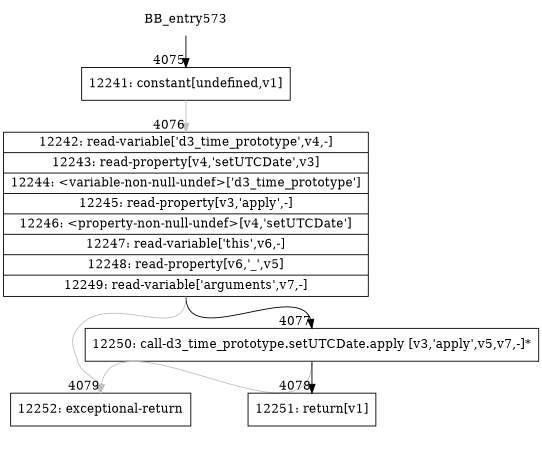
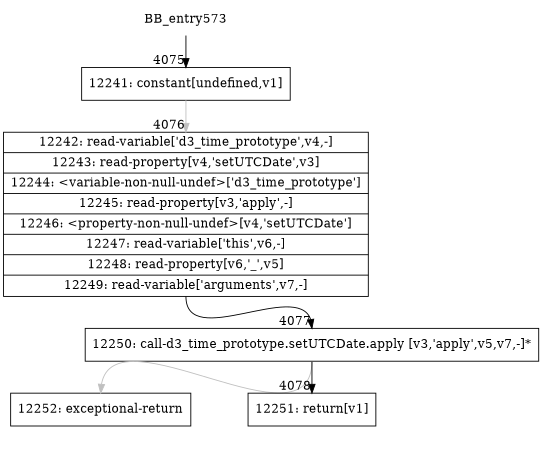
(103, 314) -> none
